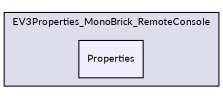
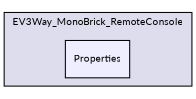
(112, 22) -> (98, 22)
